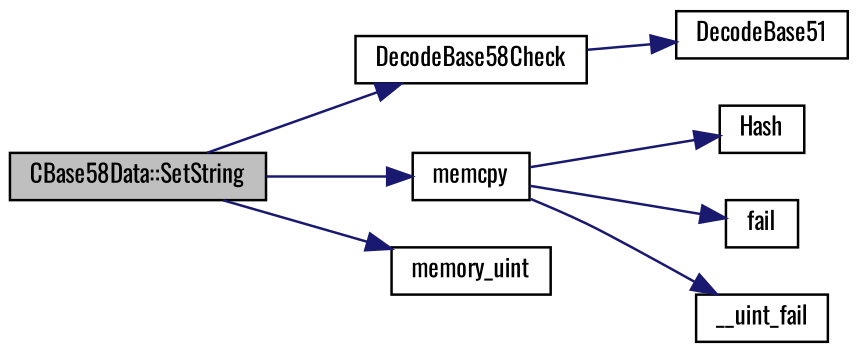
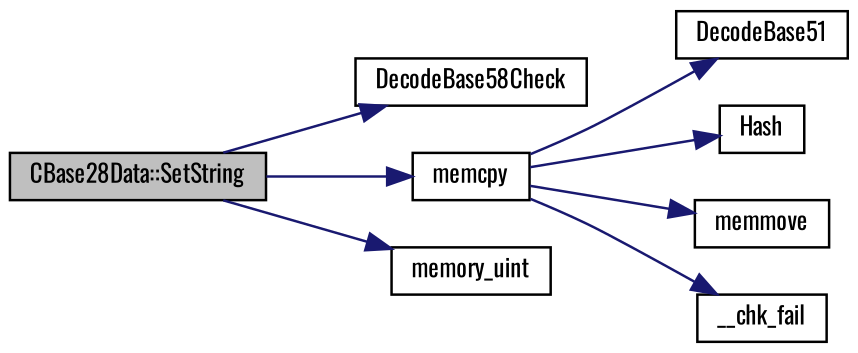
(619, 47) -> (614, 115)
(138, 177) -> (138, 177)
(762, 224) -> (762, 224)
(762, 318) -> (762, 318)
